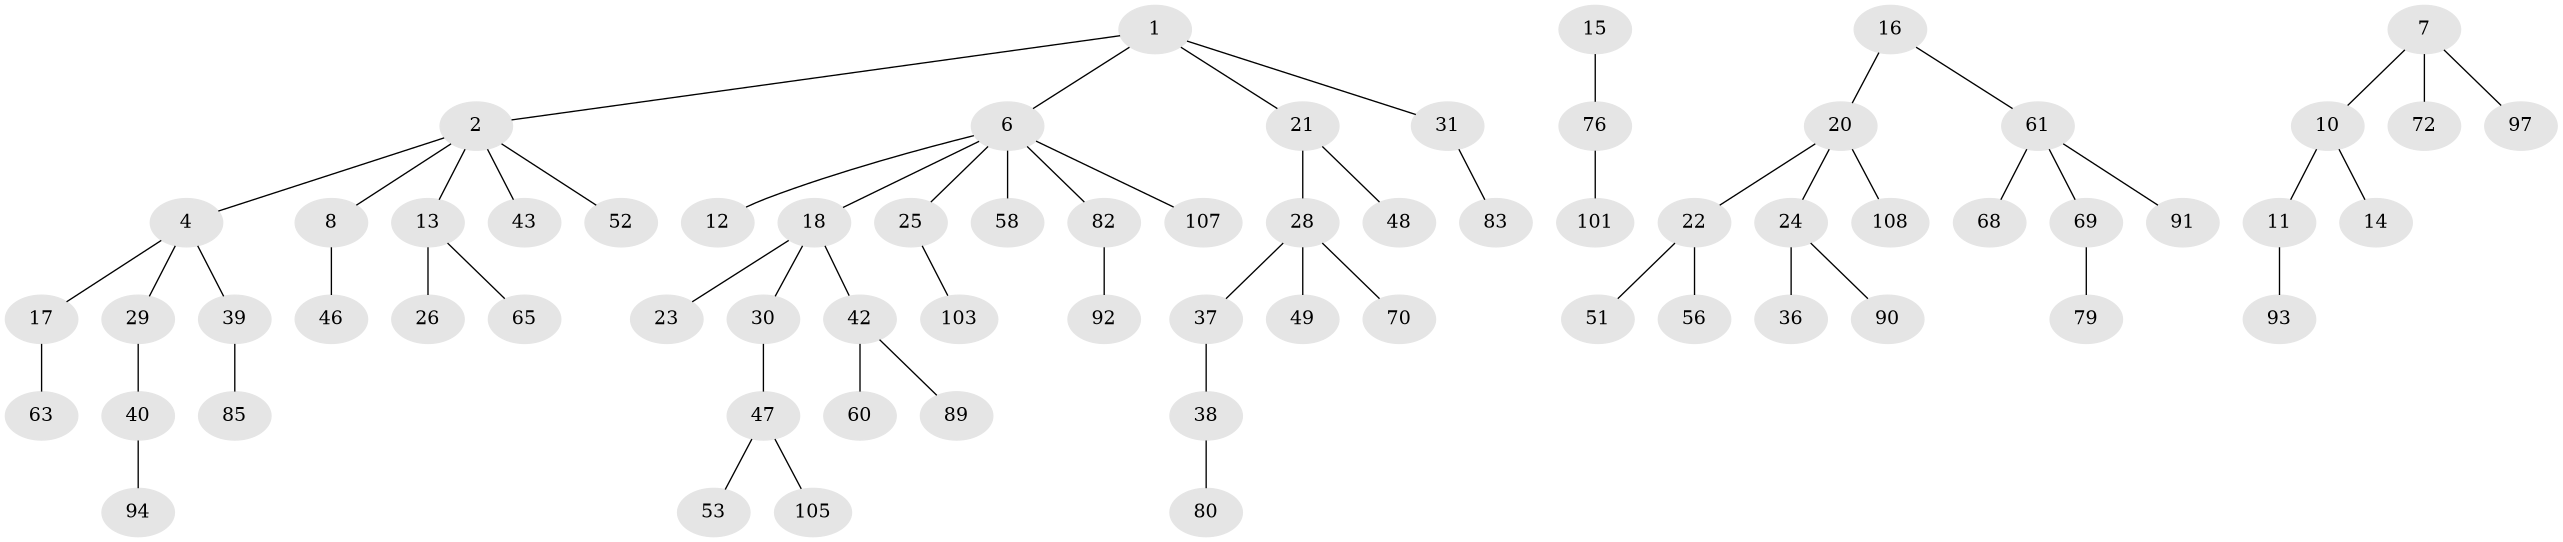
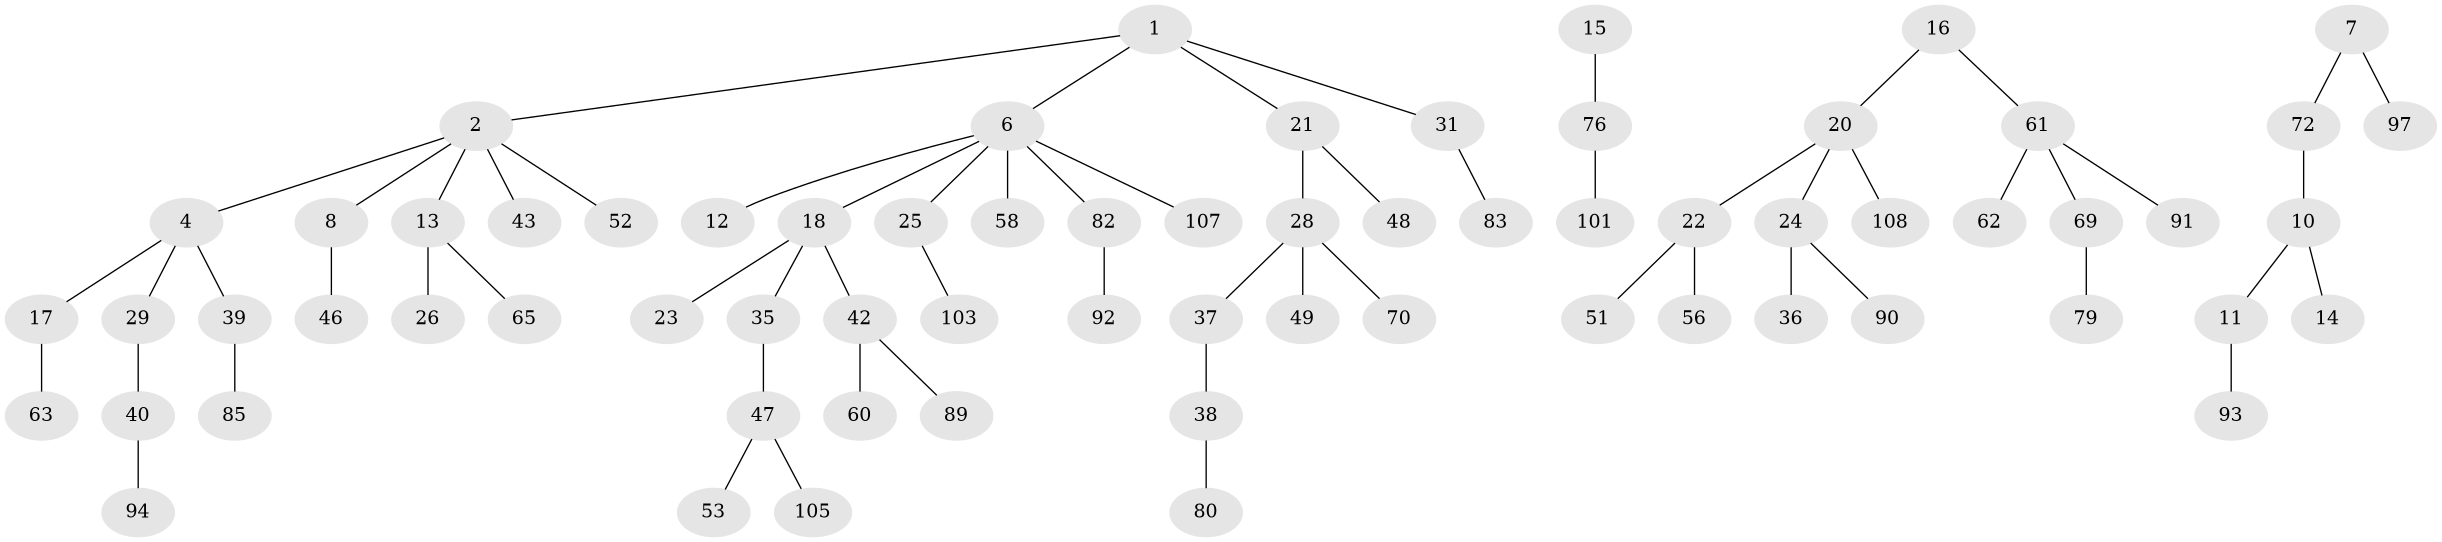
(2376, 78) -> (2304, 175)
(1990, 223) -> (1990, 223)
(763, 319) -> (763, 319)
